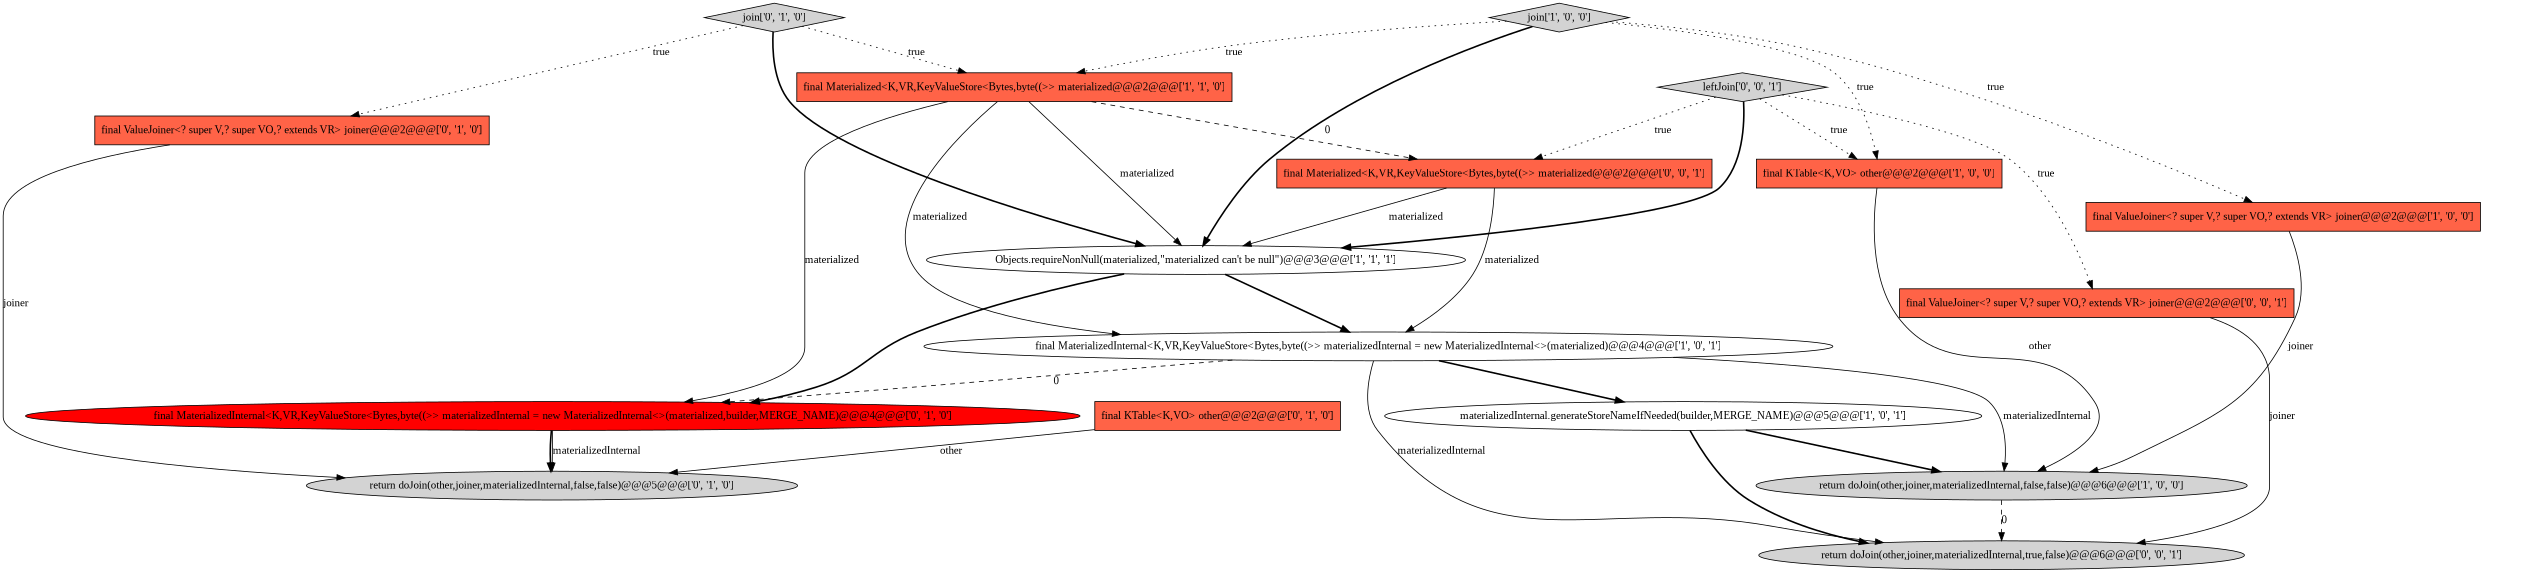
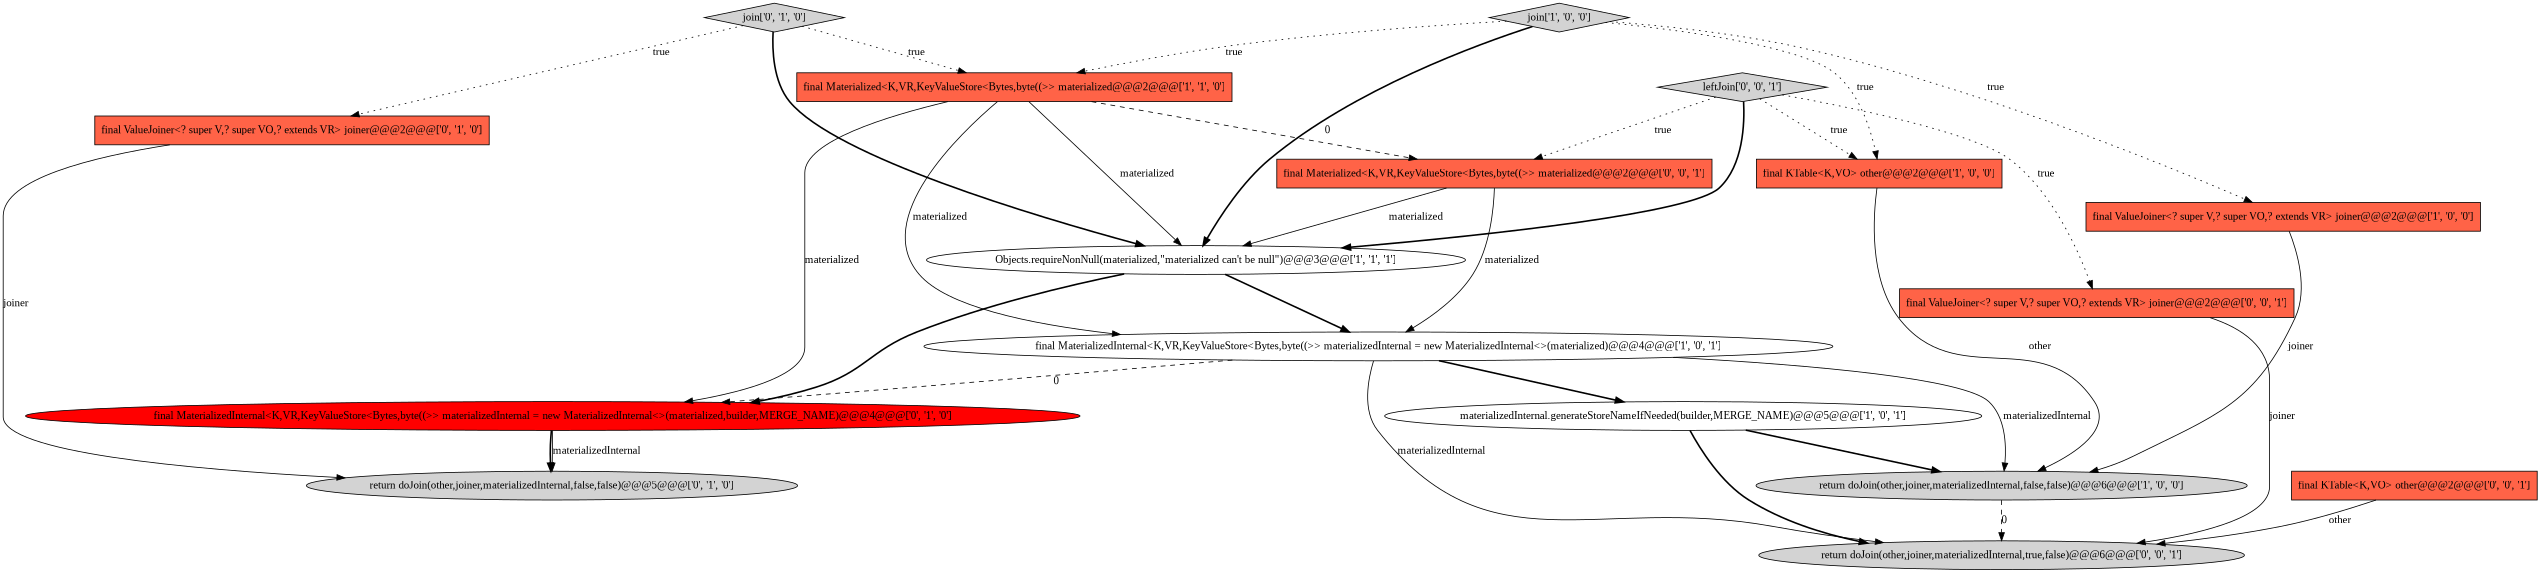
(1218, 416) -> none
none -> (2414, 486)
